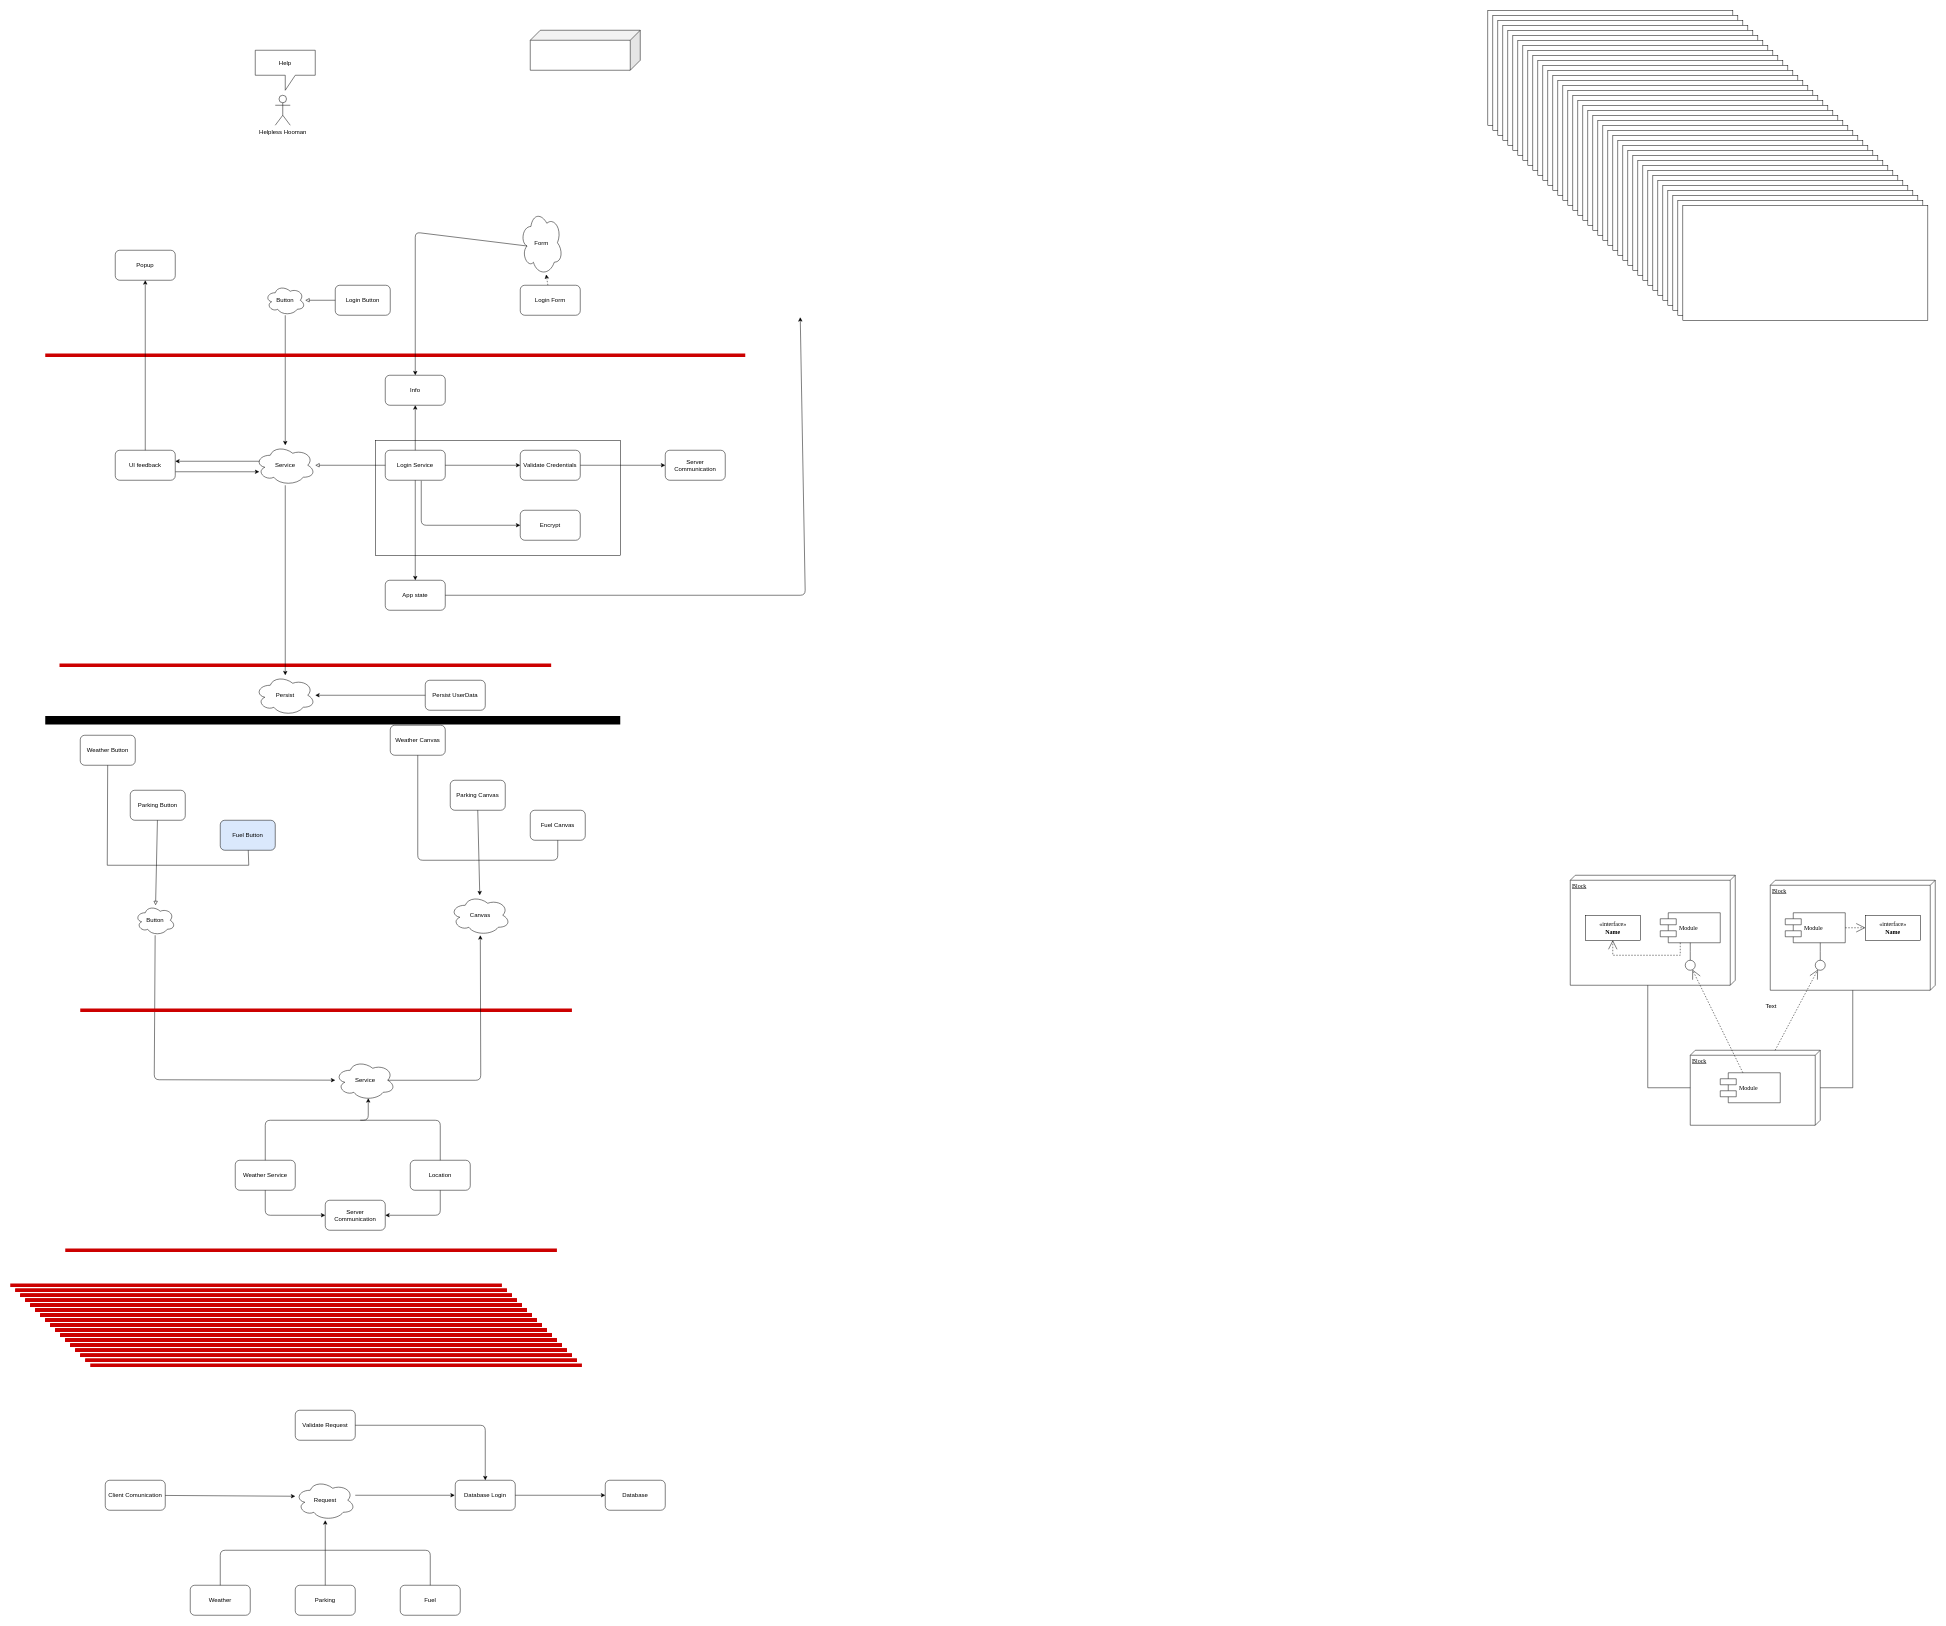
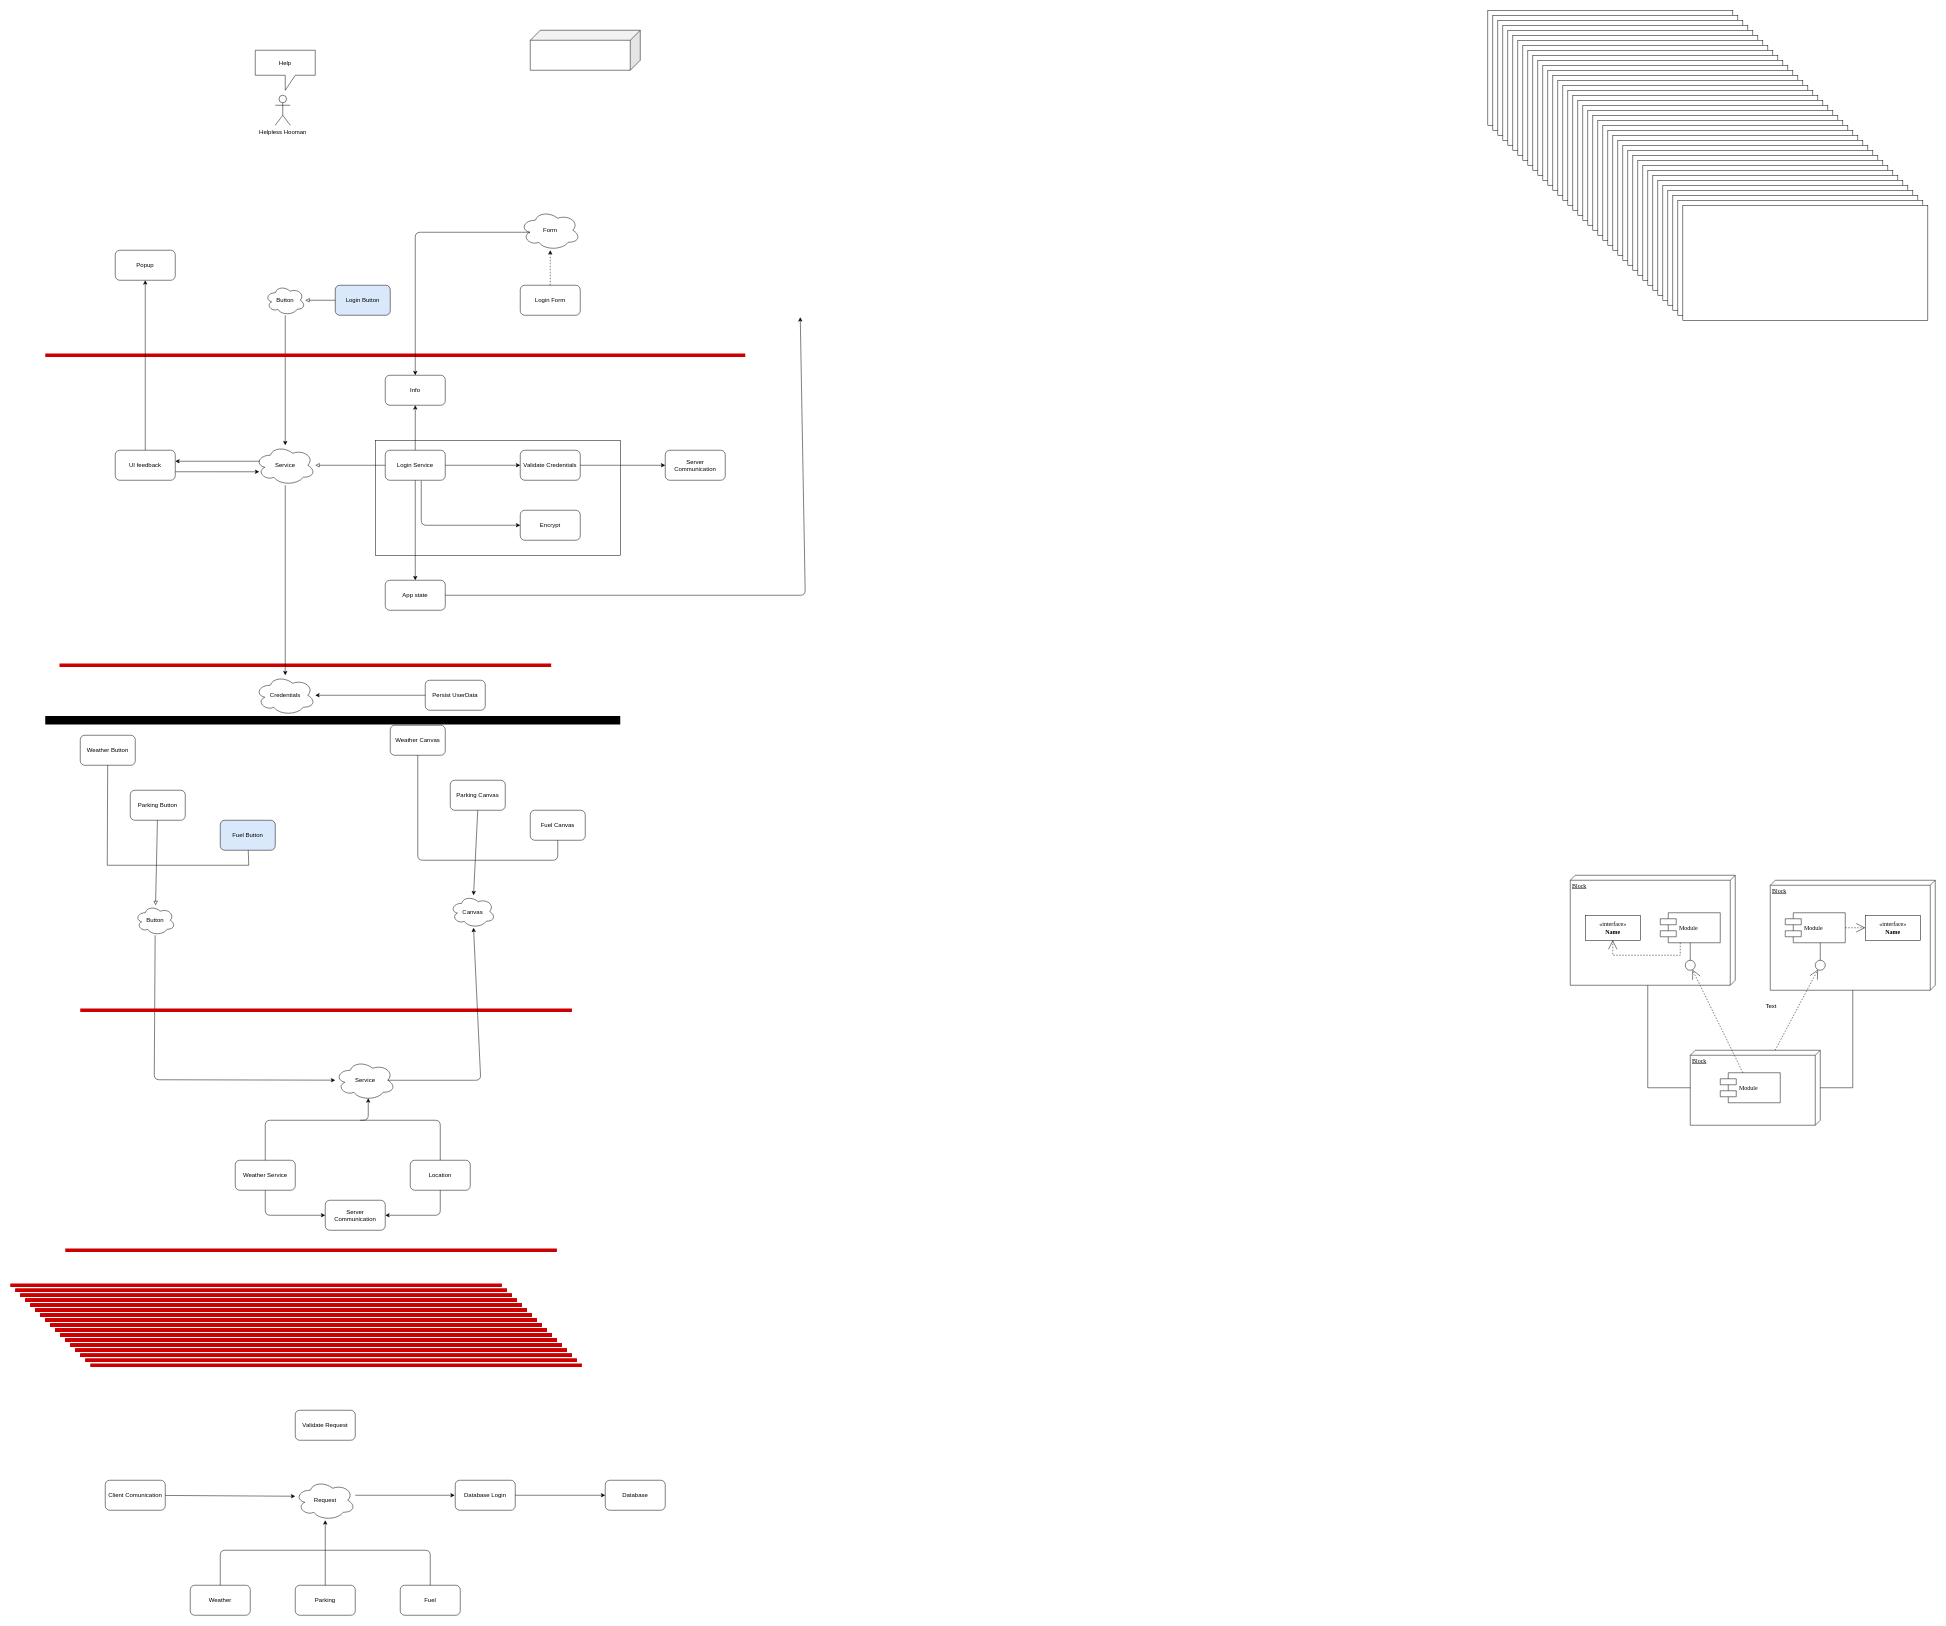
(542, 243) -> (550, 230)
(363, 300) -> (363, 300)
(285, 695) -> (285, 695)
(480, 915) -> (473, 912)
(485, 1475) -> none
